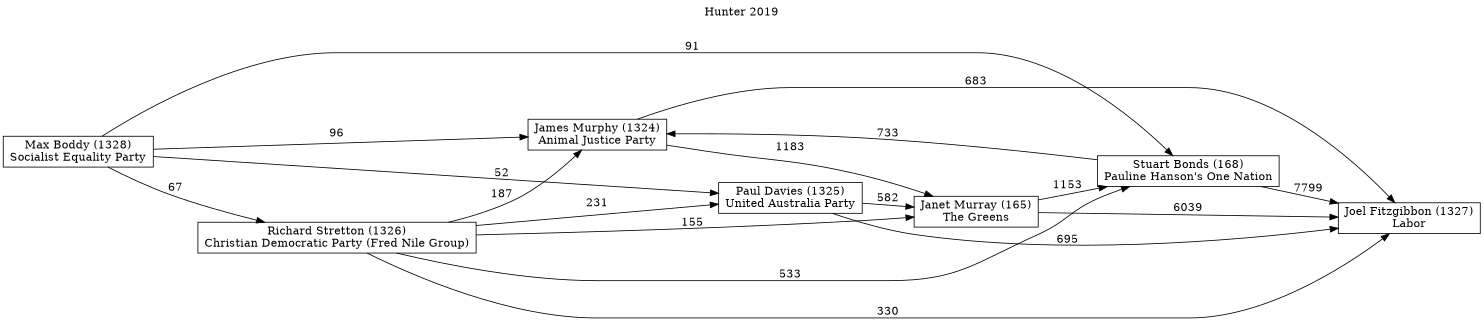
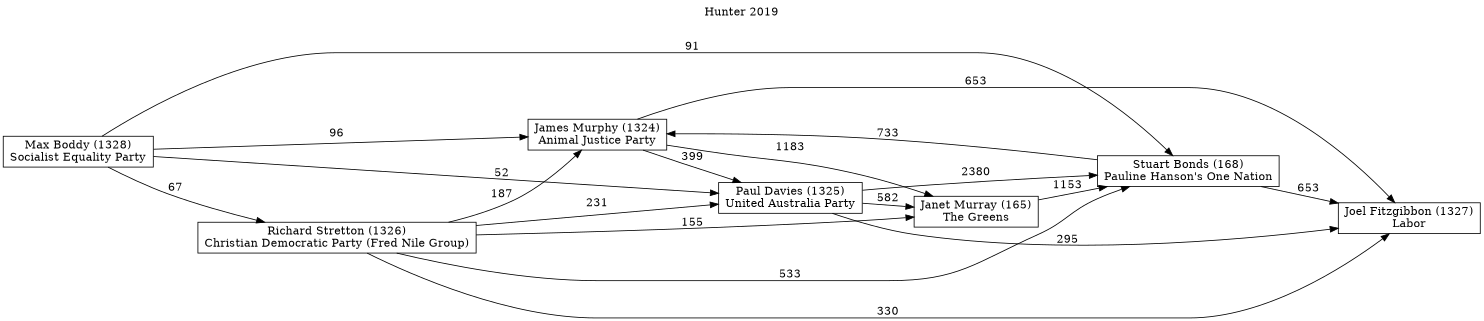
(976, 82) -> (976, 82)
none -> (688, 165)
none -> (976, 182)
(1309, 189) -> (1309, 189)
(1184, 215) -> none
(1068, 240) -> (1068, 240)
